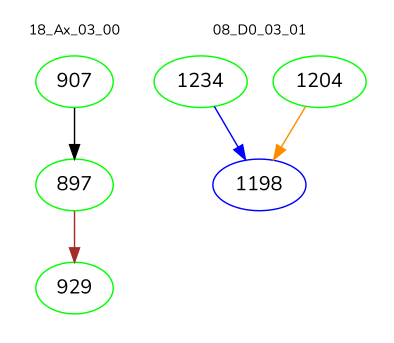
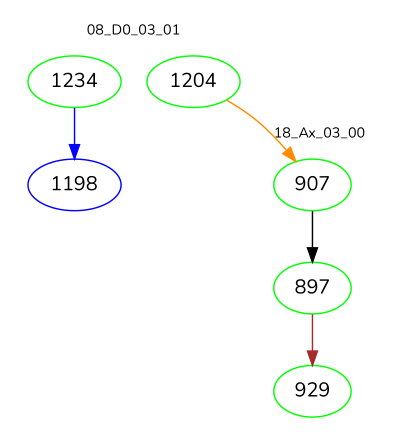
(293, 127) -> (272, 134)
